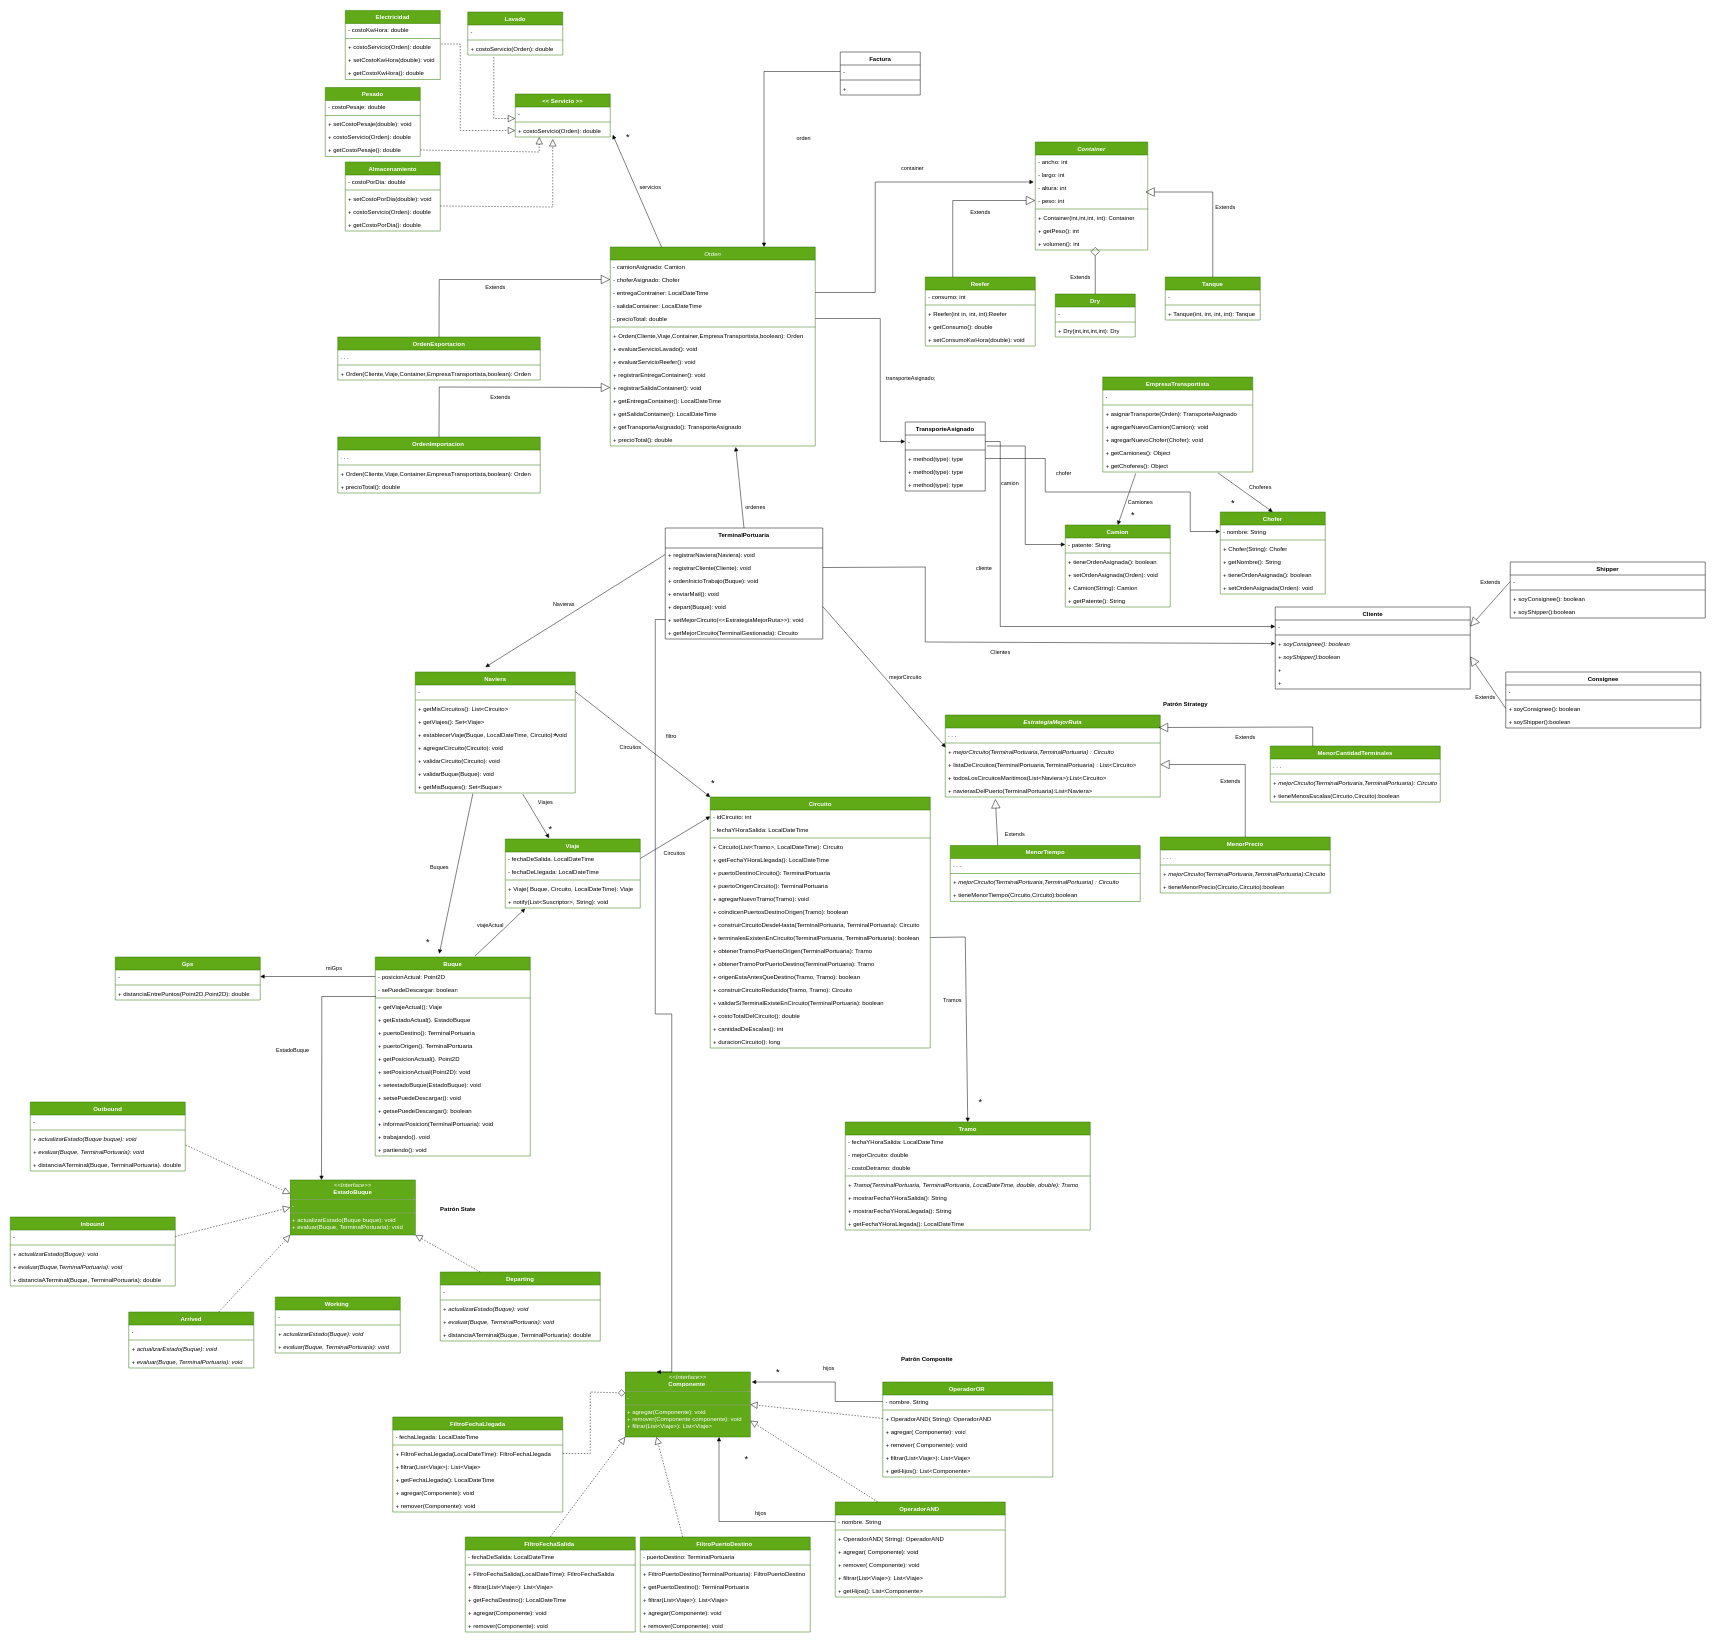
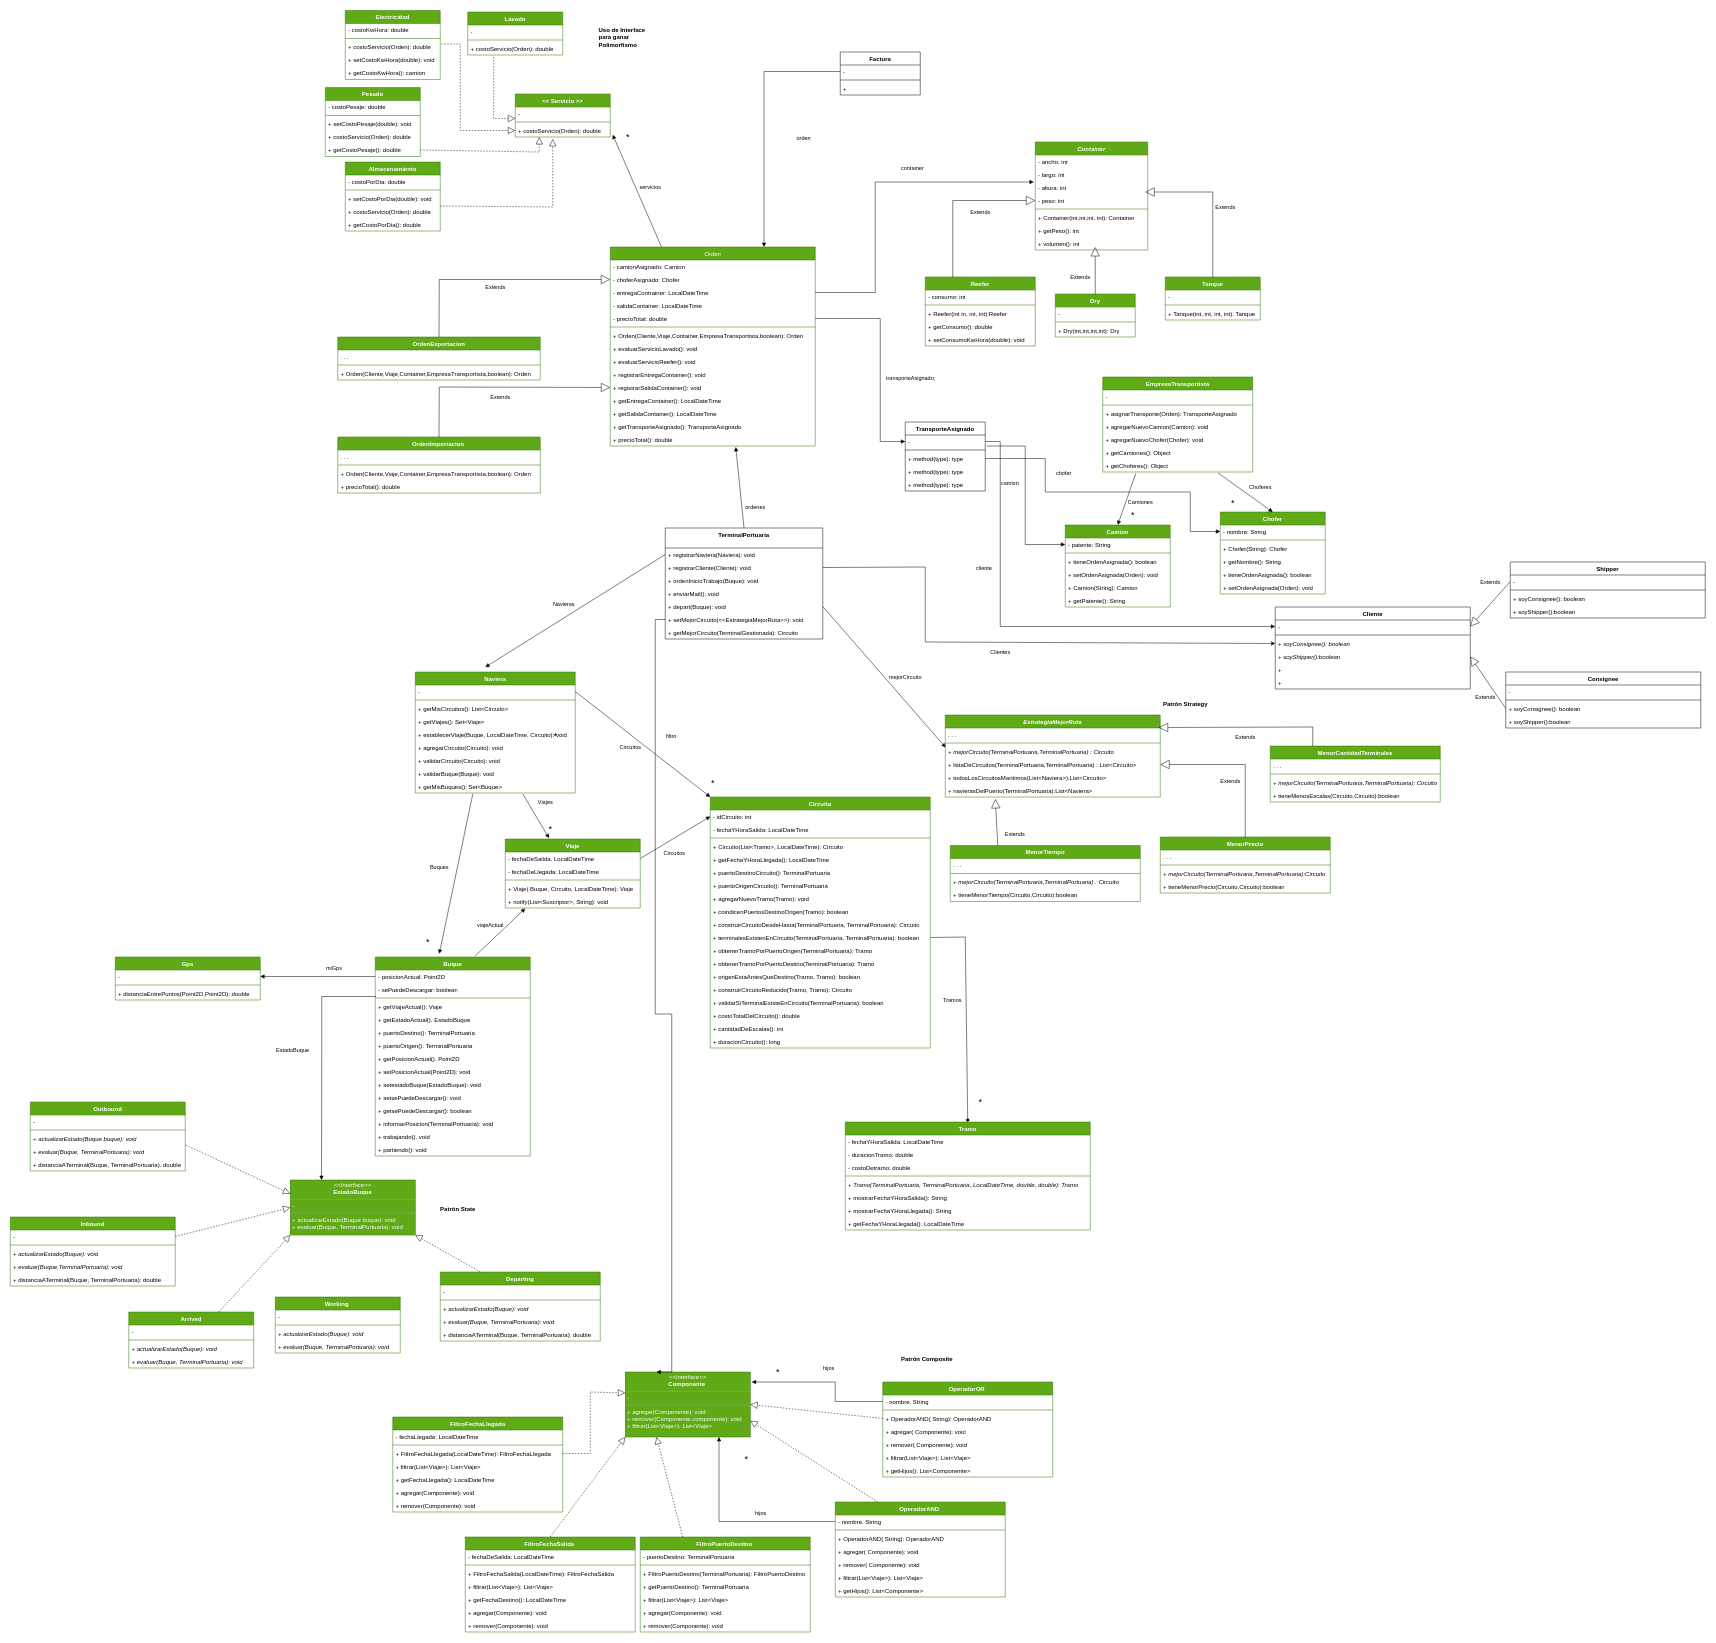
none -> (628, 38)
(390, 73) -> (390, 73)
(1095, 257) -> (1095, 257)
(968, 1117) -> (968, 1117)
(883, 1155) -> (884, 1155)
(617, 1393) -> (617, 1393)
